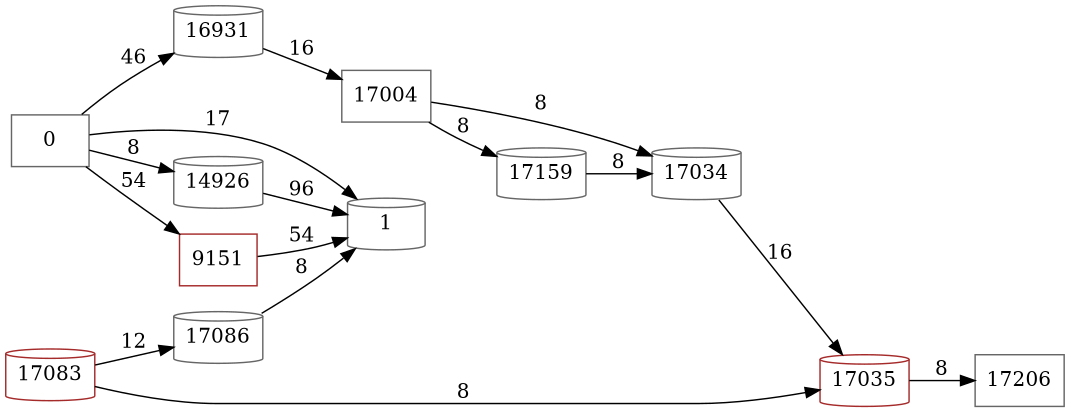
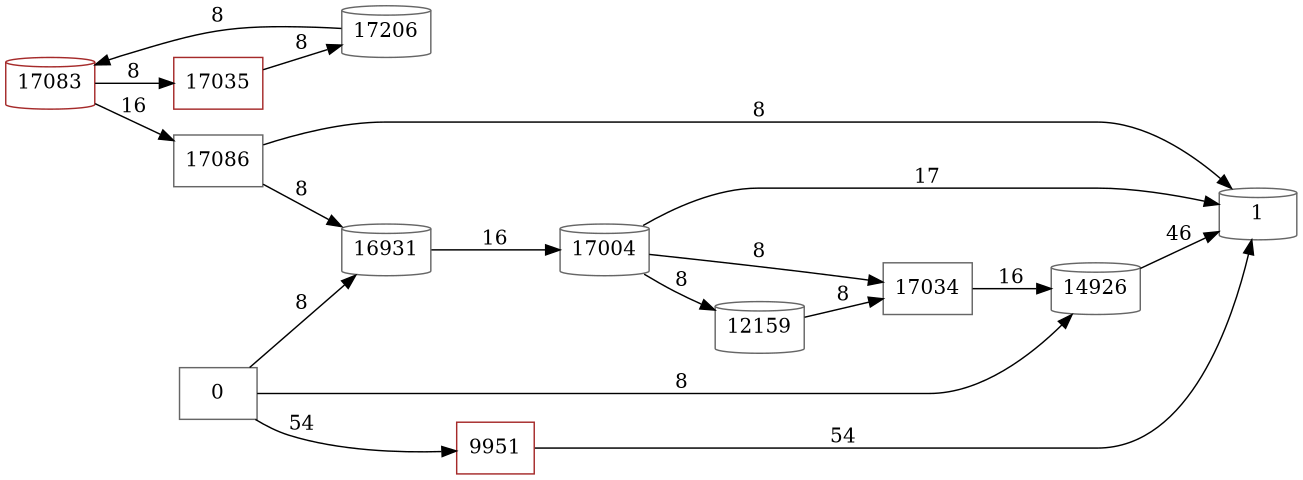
none -> (223, 30)
(134, 58) -> (302, 304)
(386, 96) -> (605, 250)
(224, 135) -> (921, 188)
(541, 174) -> (760, 327)
(697, 174) -> (928, 289)
(302, 190) -> (1180, 235)
none -> (296, 202)
(218, 260) -> (495, 448)
(776, 272) -> (1004, 289)
(218, 337) -> (218, 161)
(134, 343) -> (134, 107)
(865, 381) -> (218, 83)
(1020, 381) -> (386, 32)
